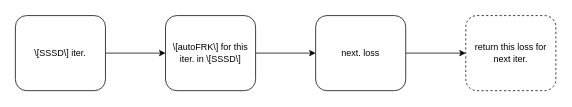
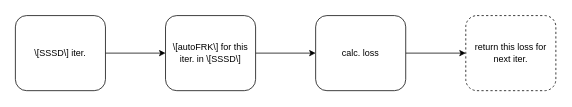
(360, 53) -> (360, 53)
